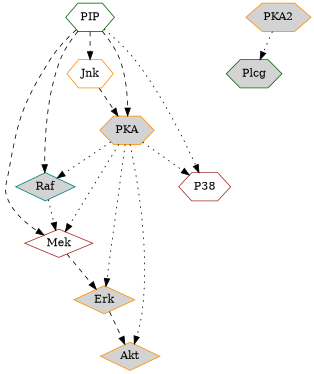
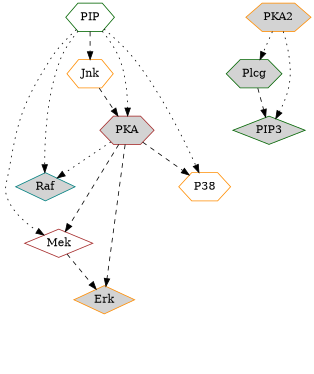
(122, 67) -> (122, 67)
(51, 95) -> (51, 95)
(18, 128) -> (18, 128)
(127, 130) -> (127, 130)
none -> (269, 130)
(163, 156) -> (163, 156)
(94, 185) -> (94, 185)
(205, 187) -> (205, 187)
(51, 211) -> none
(116, 212) -> (116, 212)
(130, 356) -> none
